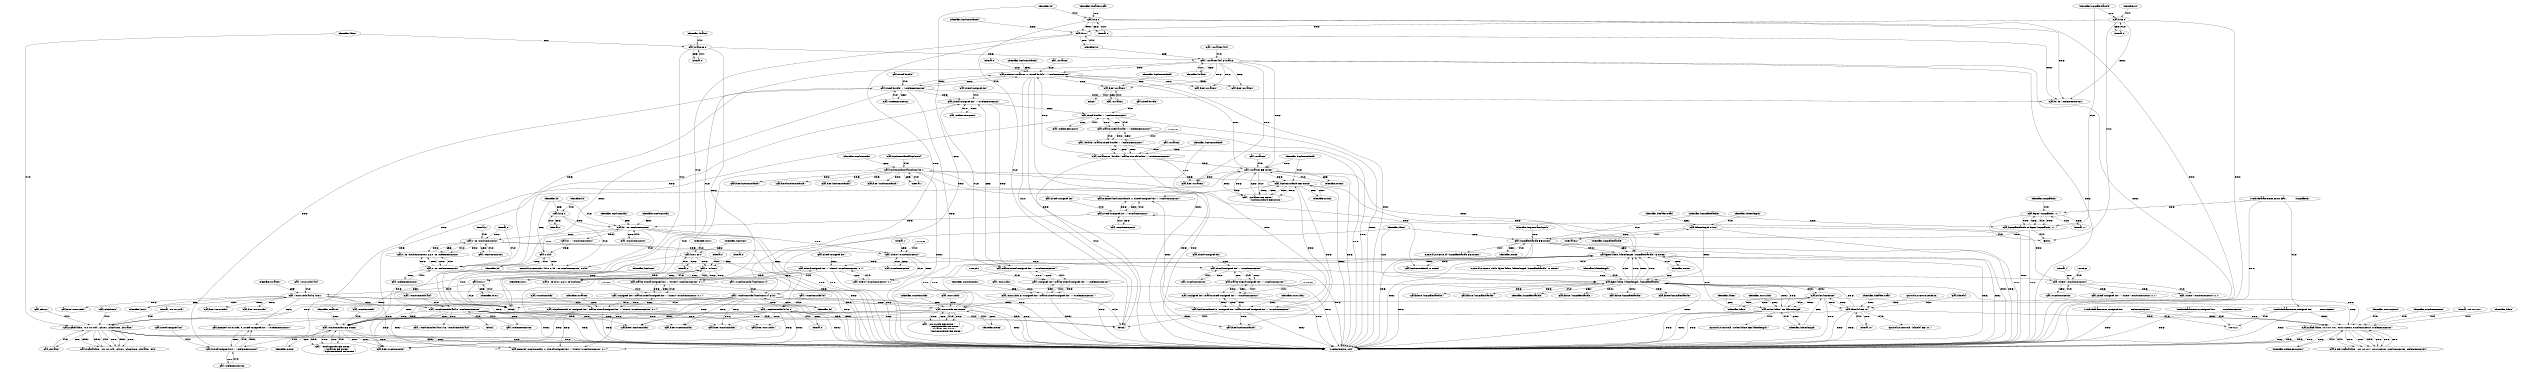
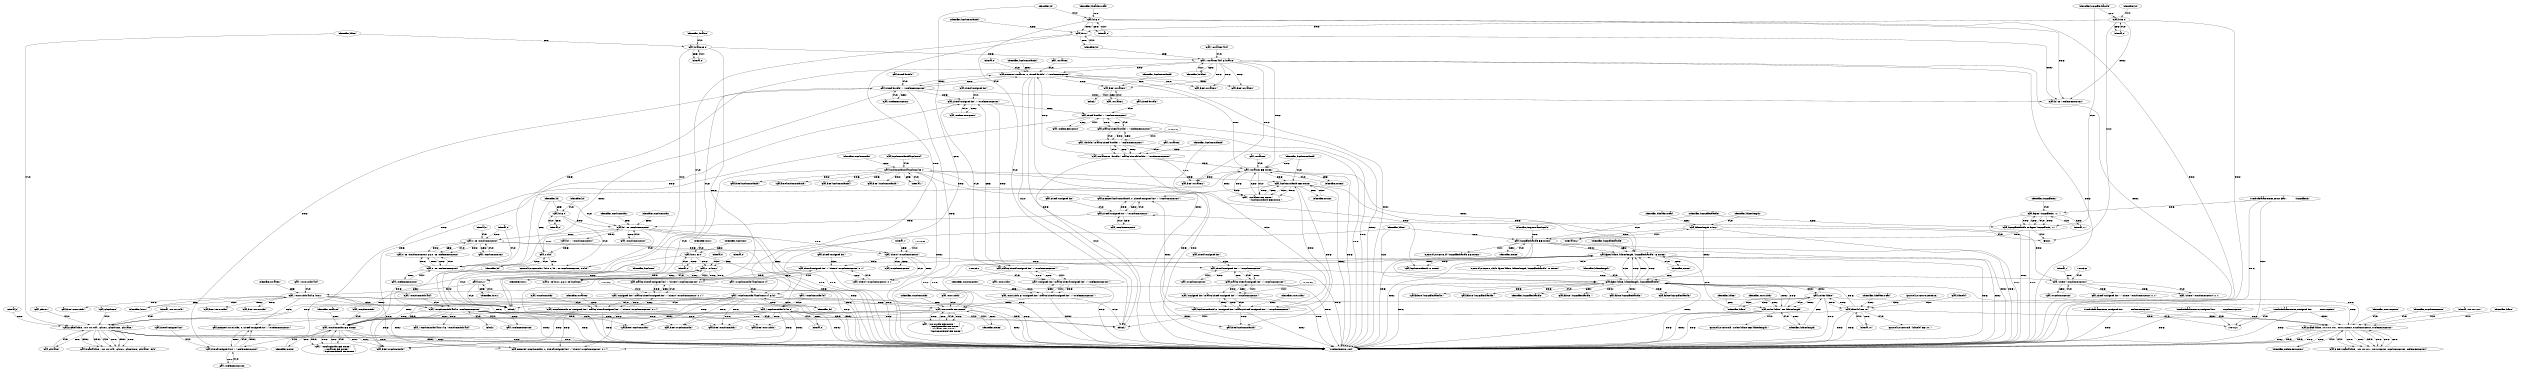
(2292, 253) -> (2260, 267)
(1823, 296) -> (1823, 296)
none -> (12, 309)
